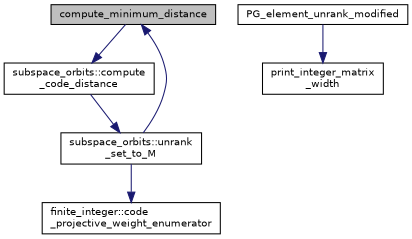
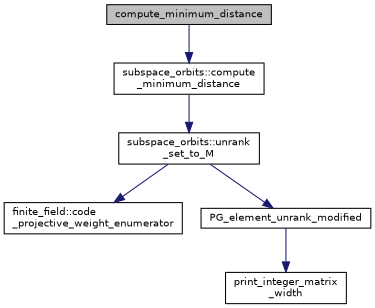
(79, 79) -> (189, 79)
(166, 83) -> (237, 183)
(131, 218) -> (93, 218)
